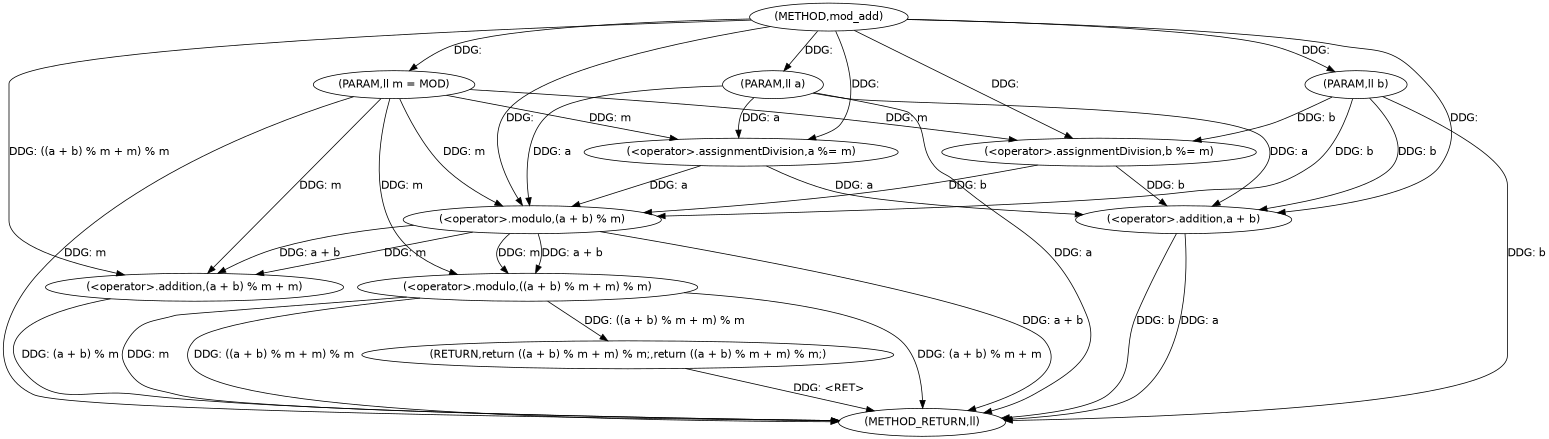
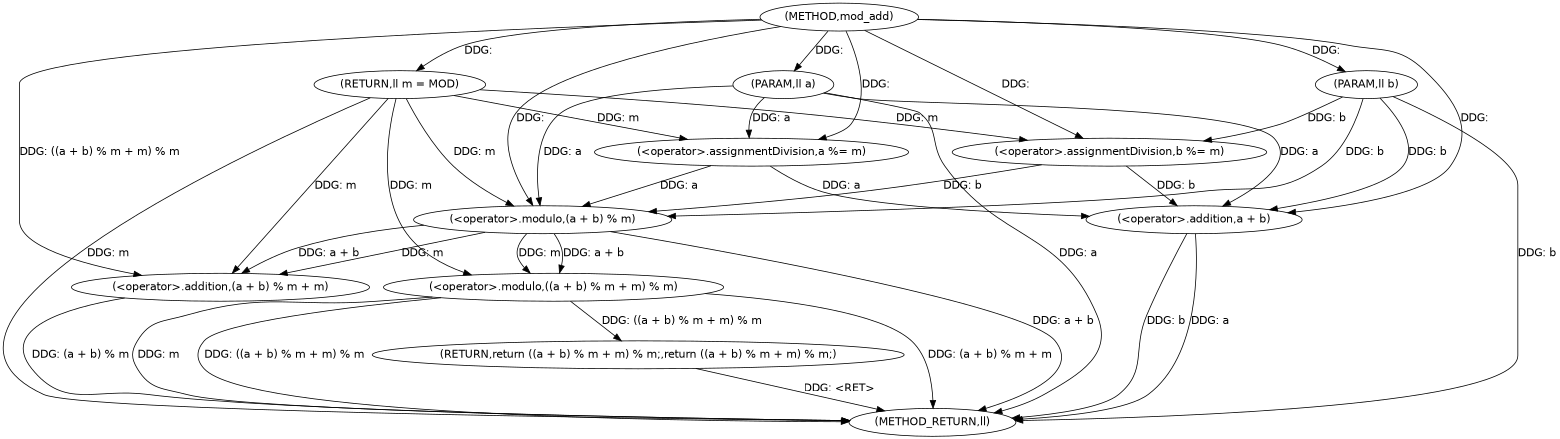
(394, 85) -> (400, 85)
